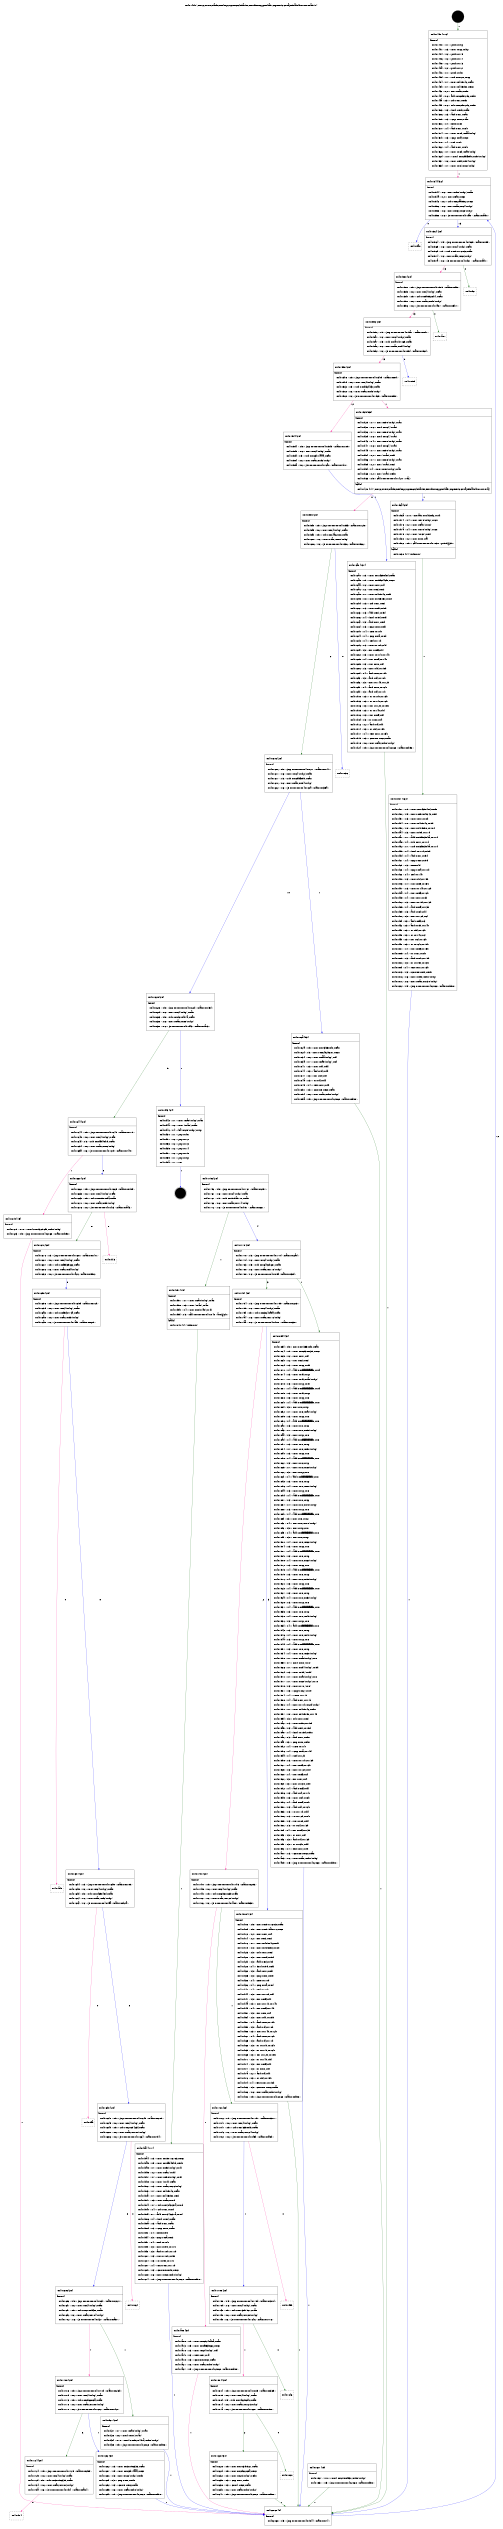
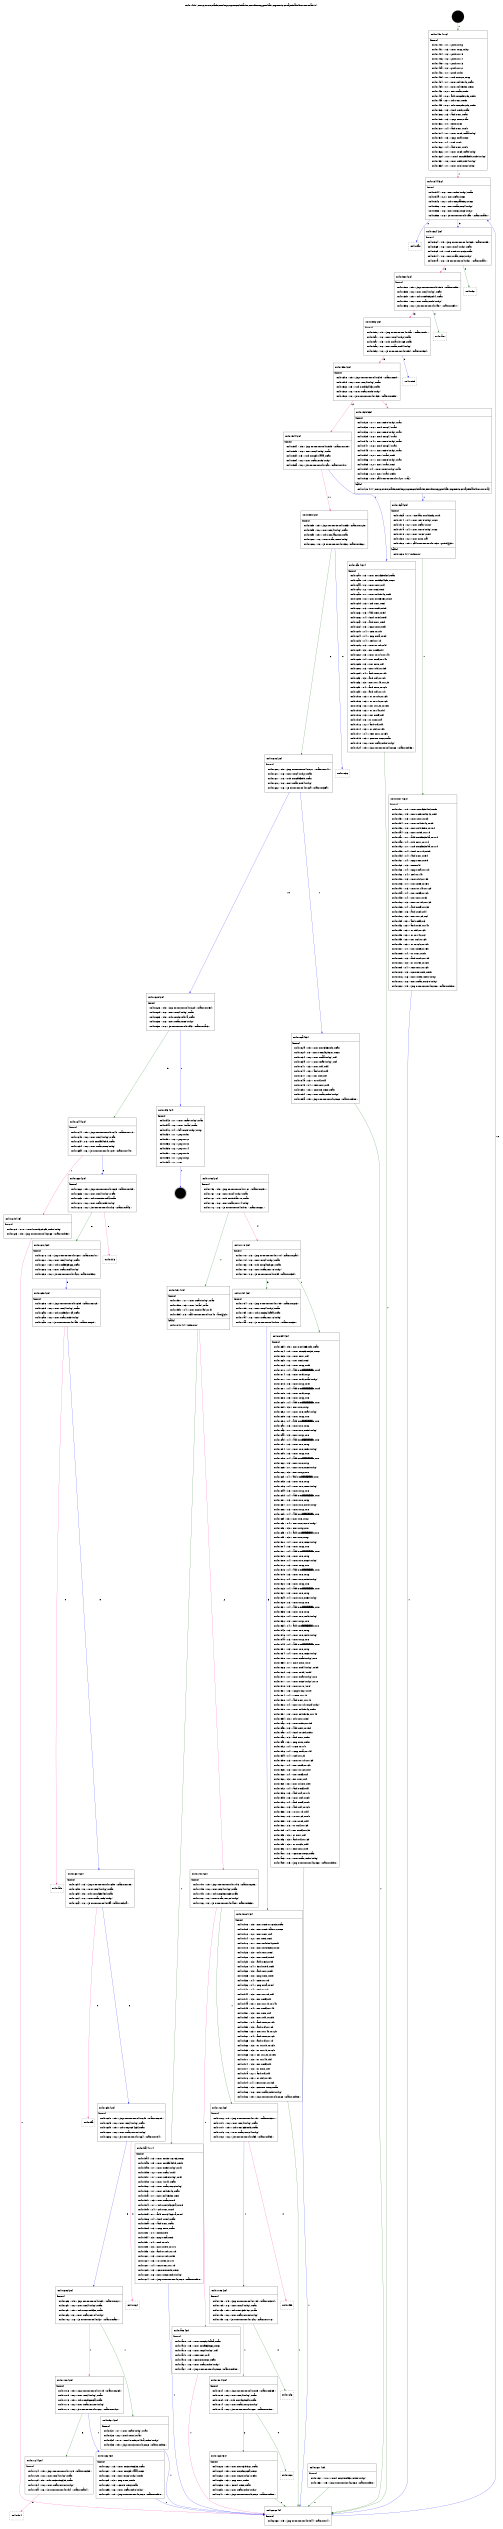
(460, 224) -> (460, 224)
(364, 502) -> (326, 489)
(250, 1226) -> (250, 1226)
(239, 1597) -> (211, 1599)
